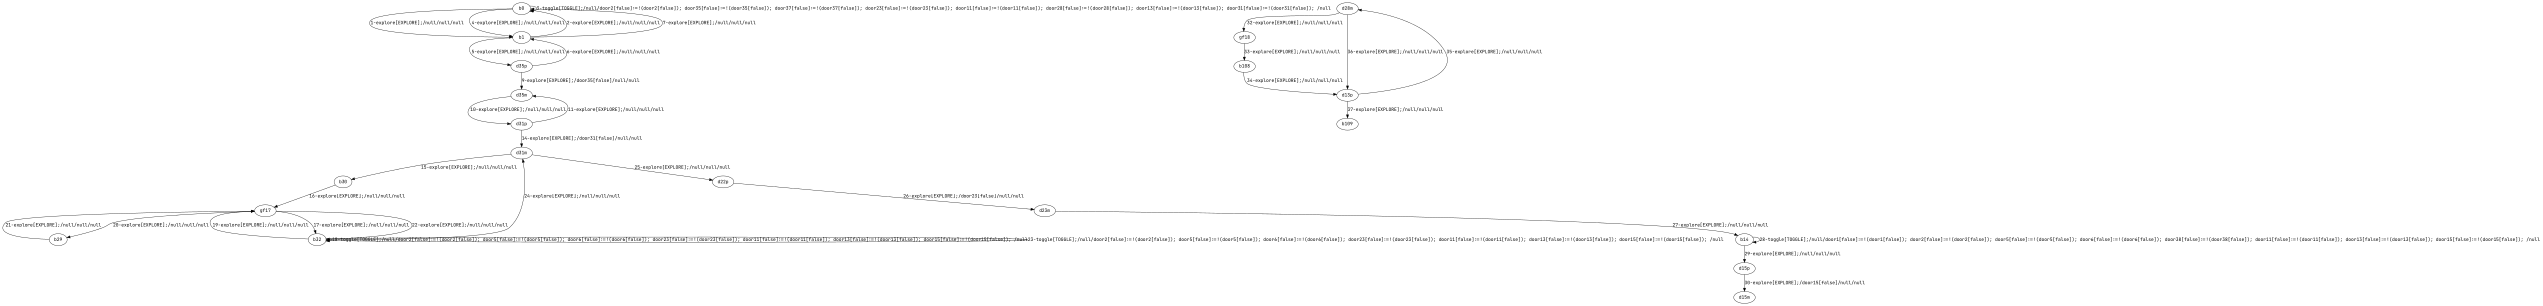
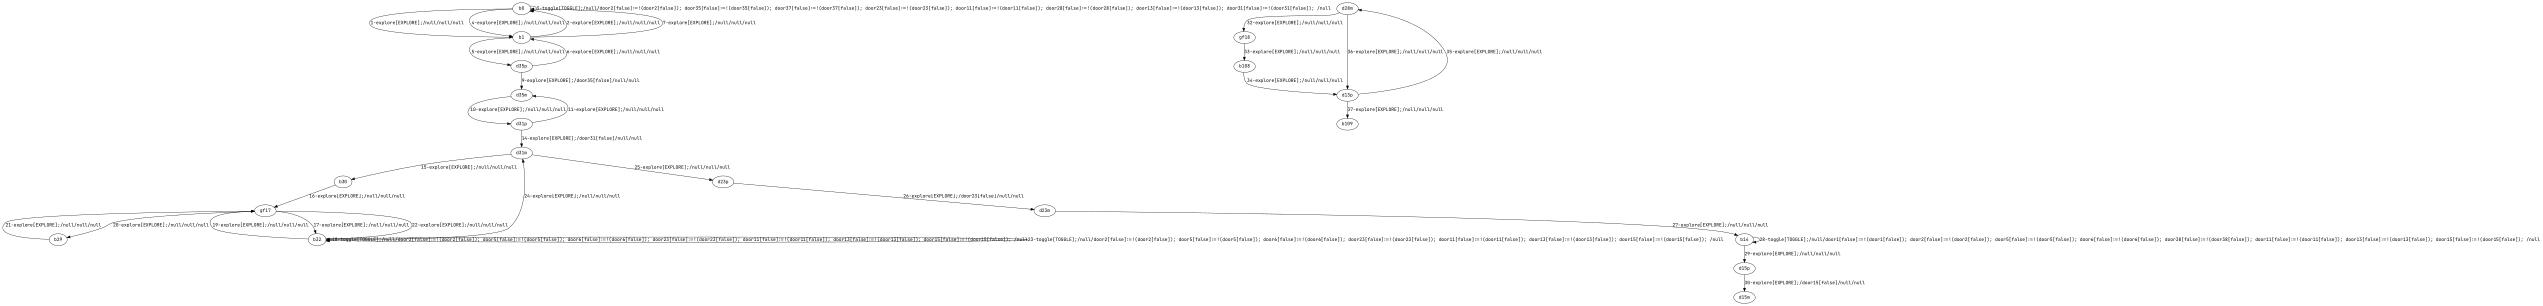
(723, 182) -> (723, 182)
